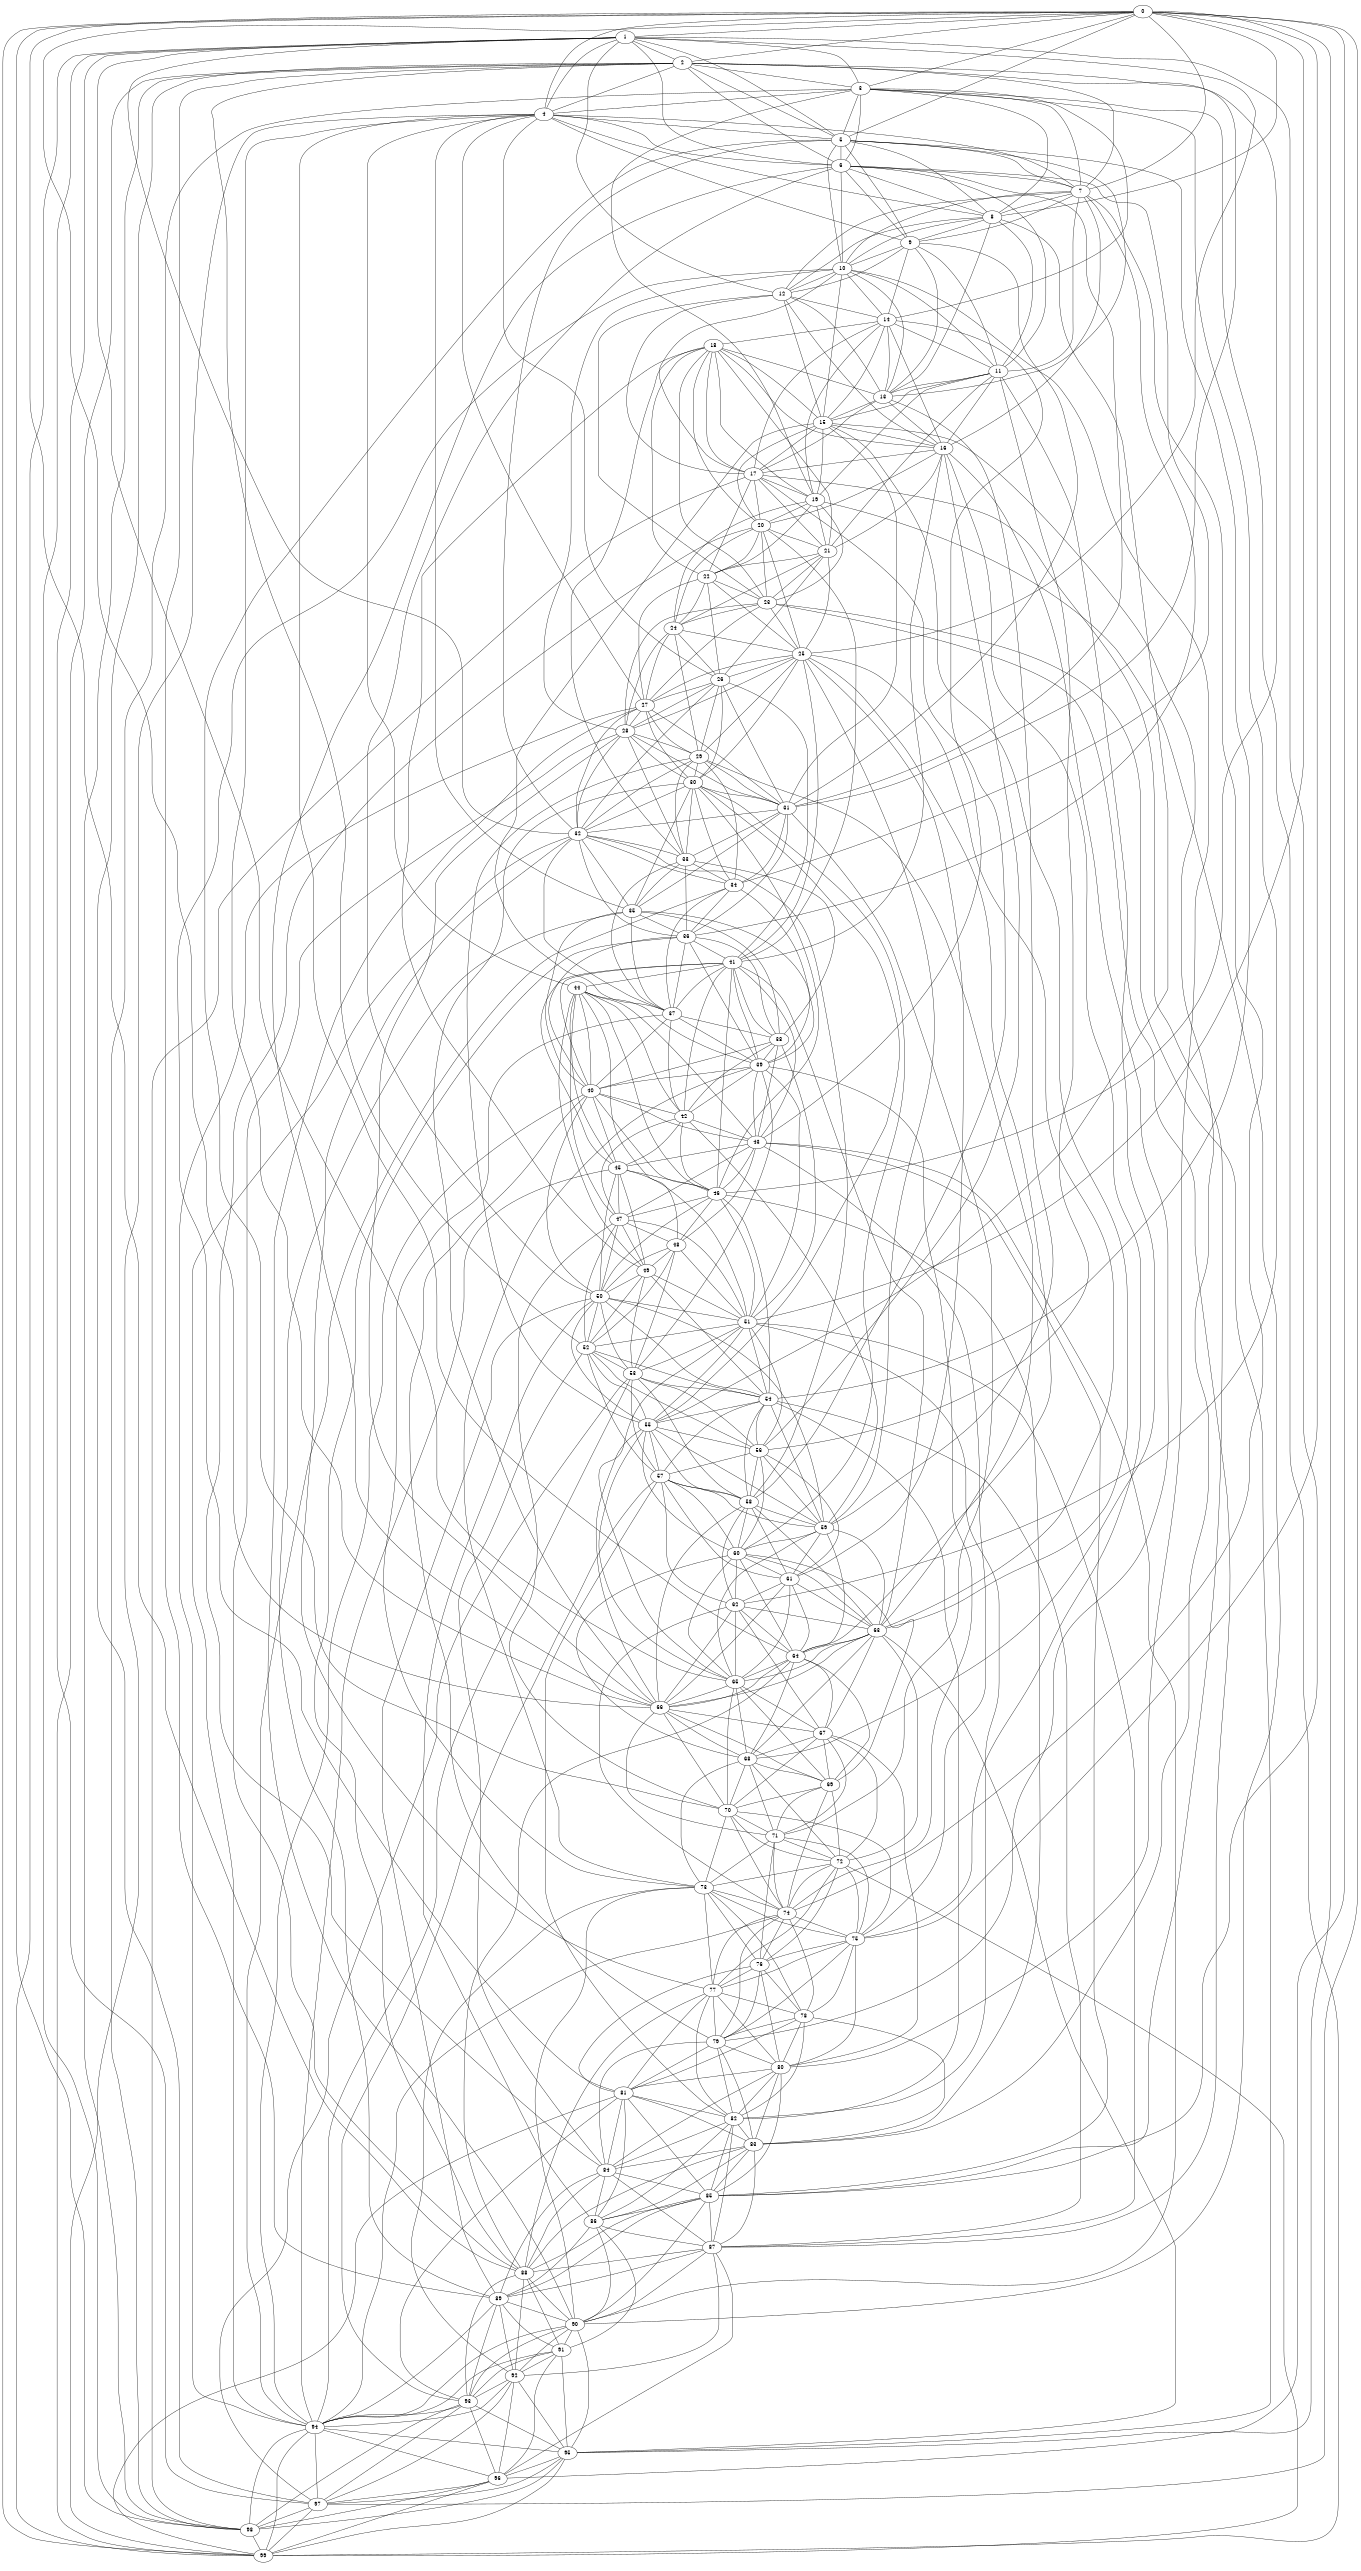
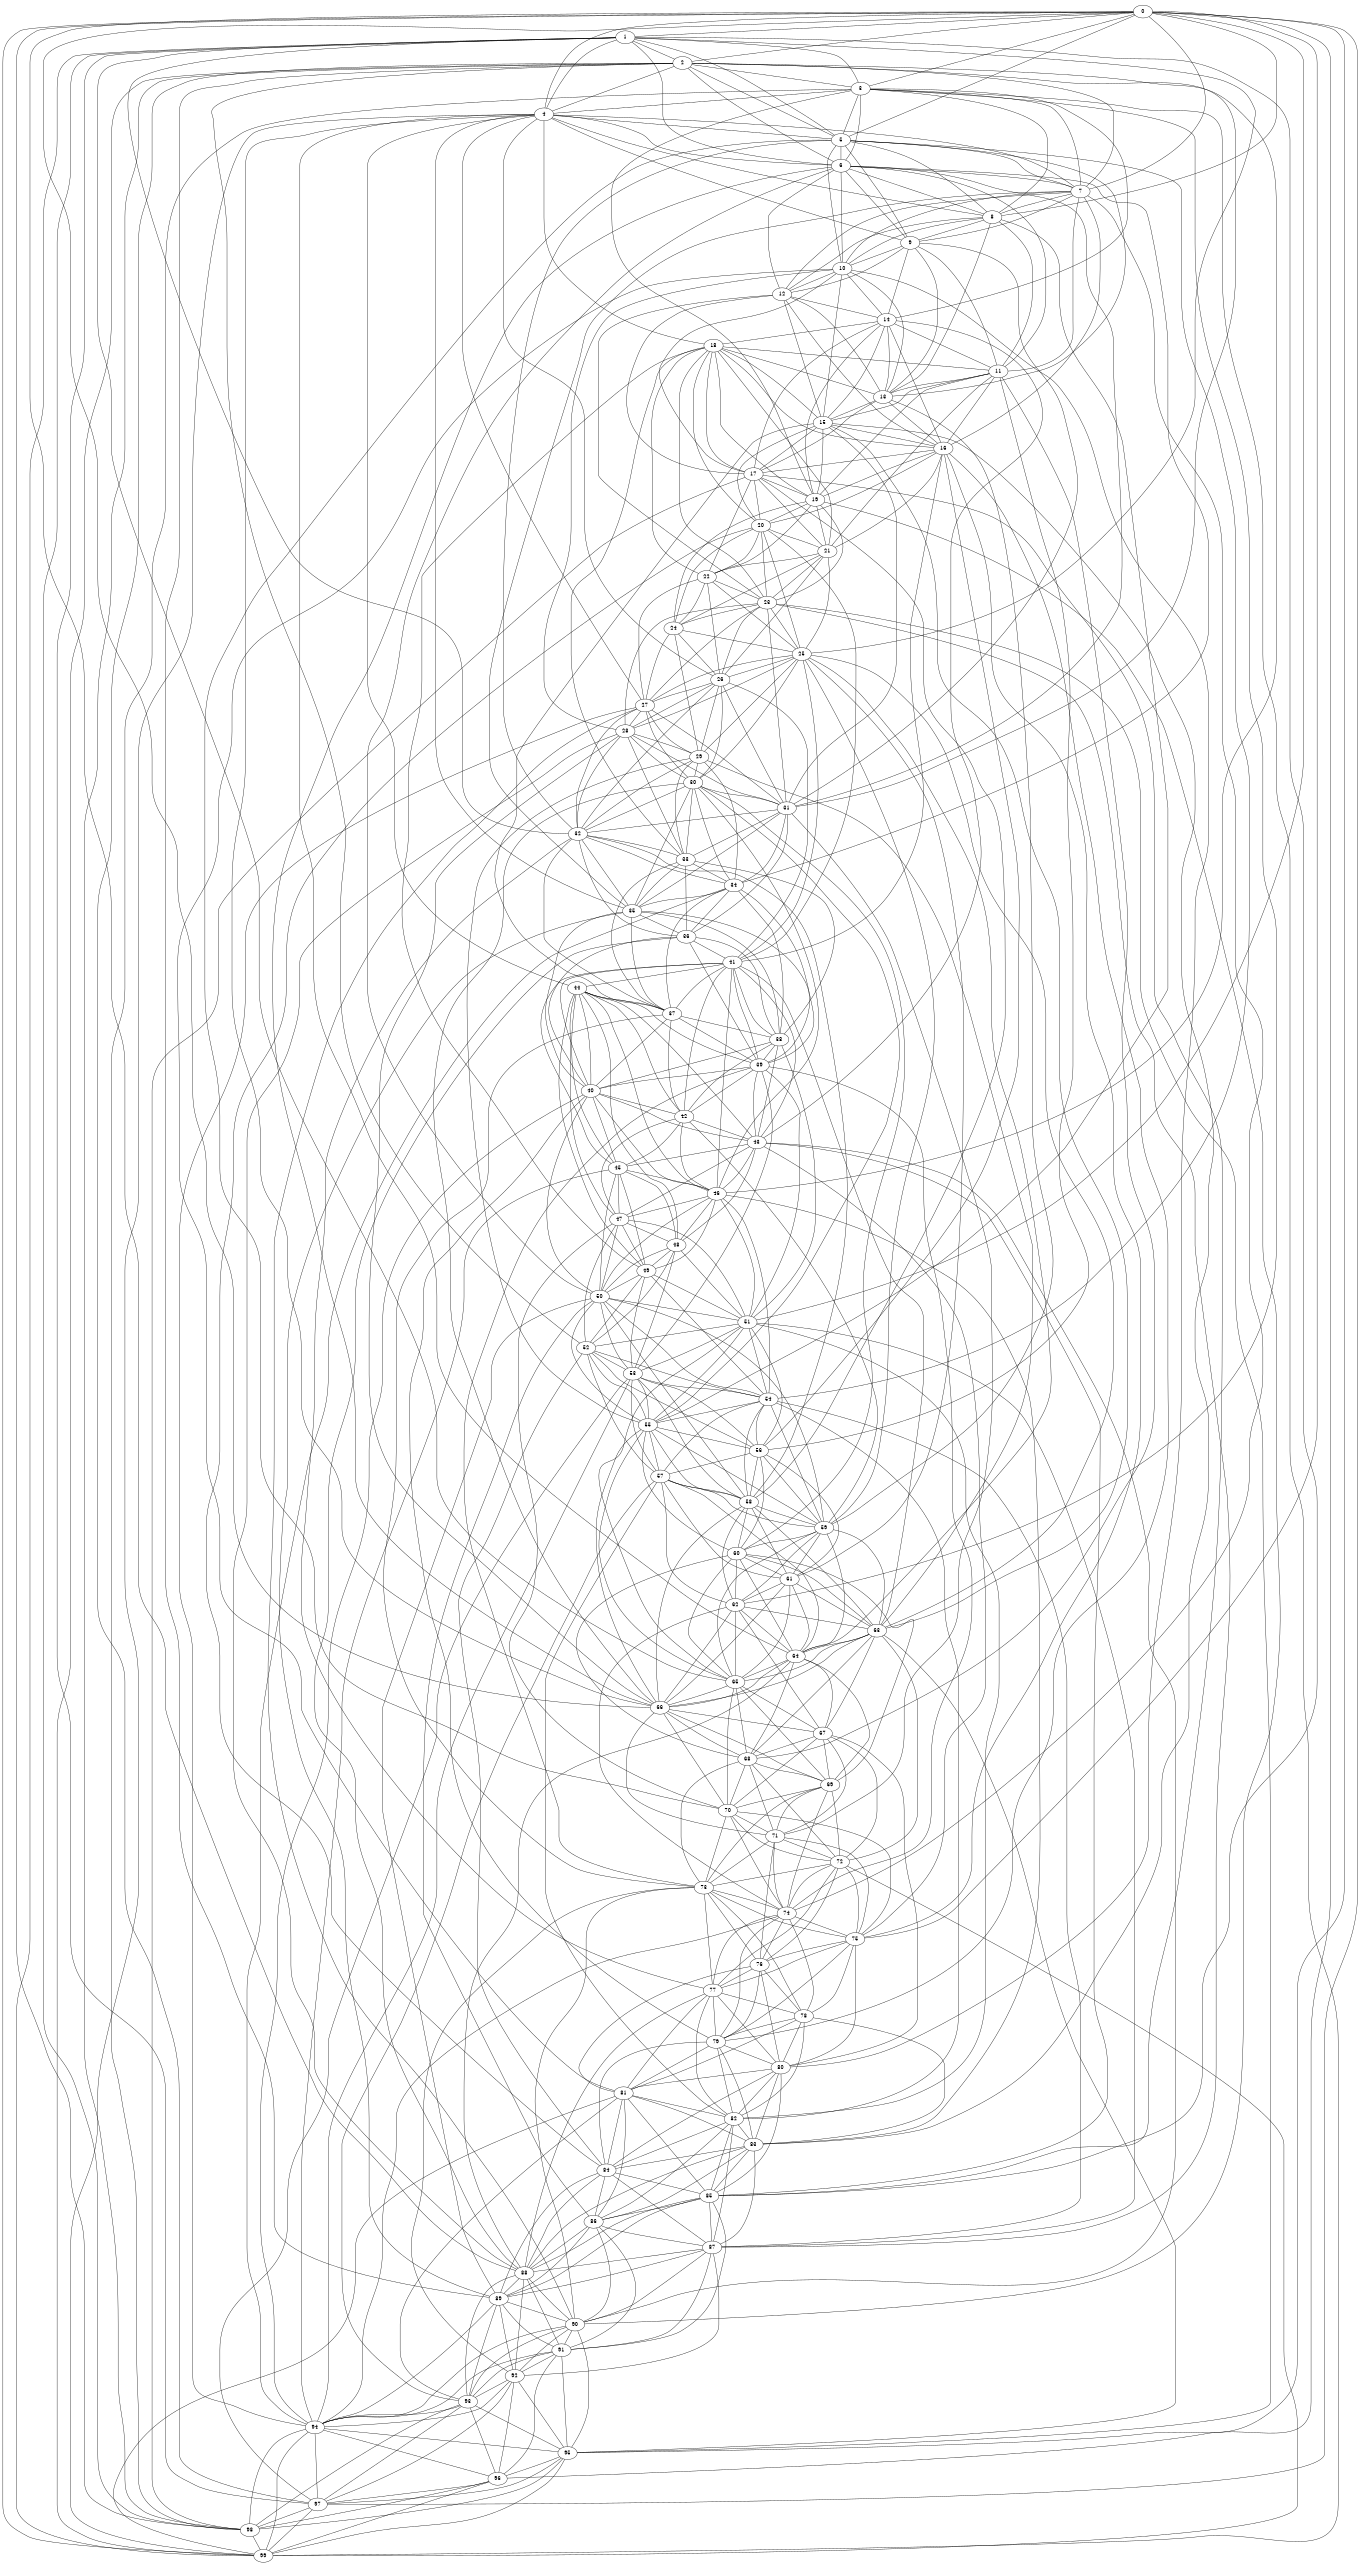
(606, 210) -> (770, 213)
none -> (564, 275)
(930, 307) -> (856, 359)
none -> (882, 472)
none -> (735, 636)
(638, 680) -> none
(1164, 705) -> (578, 363)
(742, 784) -> (776, 701)
none -> (683, 898)
none -> (780, 959)
(679, 975) -> (625, 1001)
(708, 1225) -> (664, 1197)
none -> (697, 1242)
(593, 1322) -> (670, 1395)
none -> (647, 1400)
(706, 1509) -> (767, 1545)
none -> (781, 1567)
(193, 1580) -> none
none -> (759, 1821)
none -> (559, 2248)
(651, 2269) -> (700, 2317)
none -> (512, 2286)
(657, 2384) -> (664, 2334)
